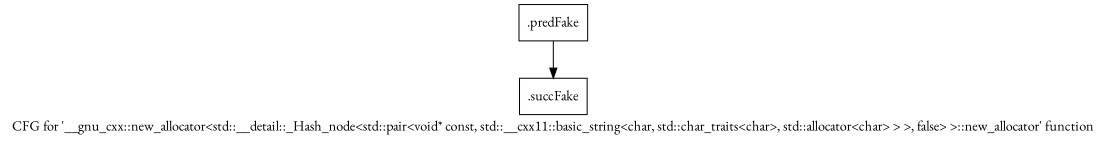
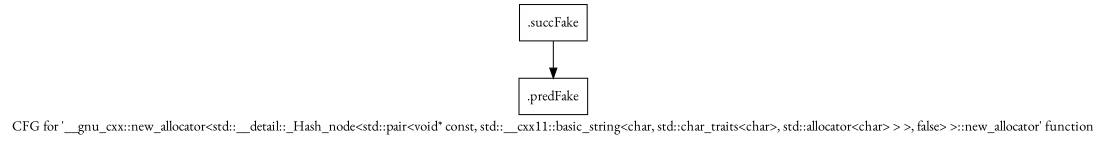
(553, 55) -> (553, 55)
